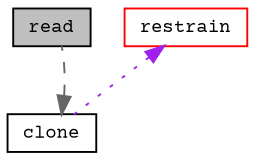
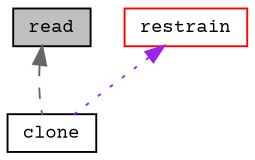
(64, 71) -> (39, 90)
